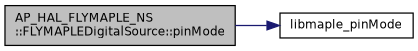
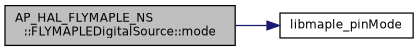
(120, 26) -> (120, 26)
